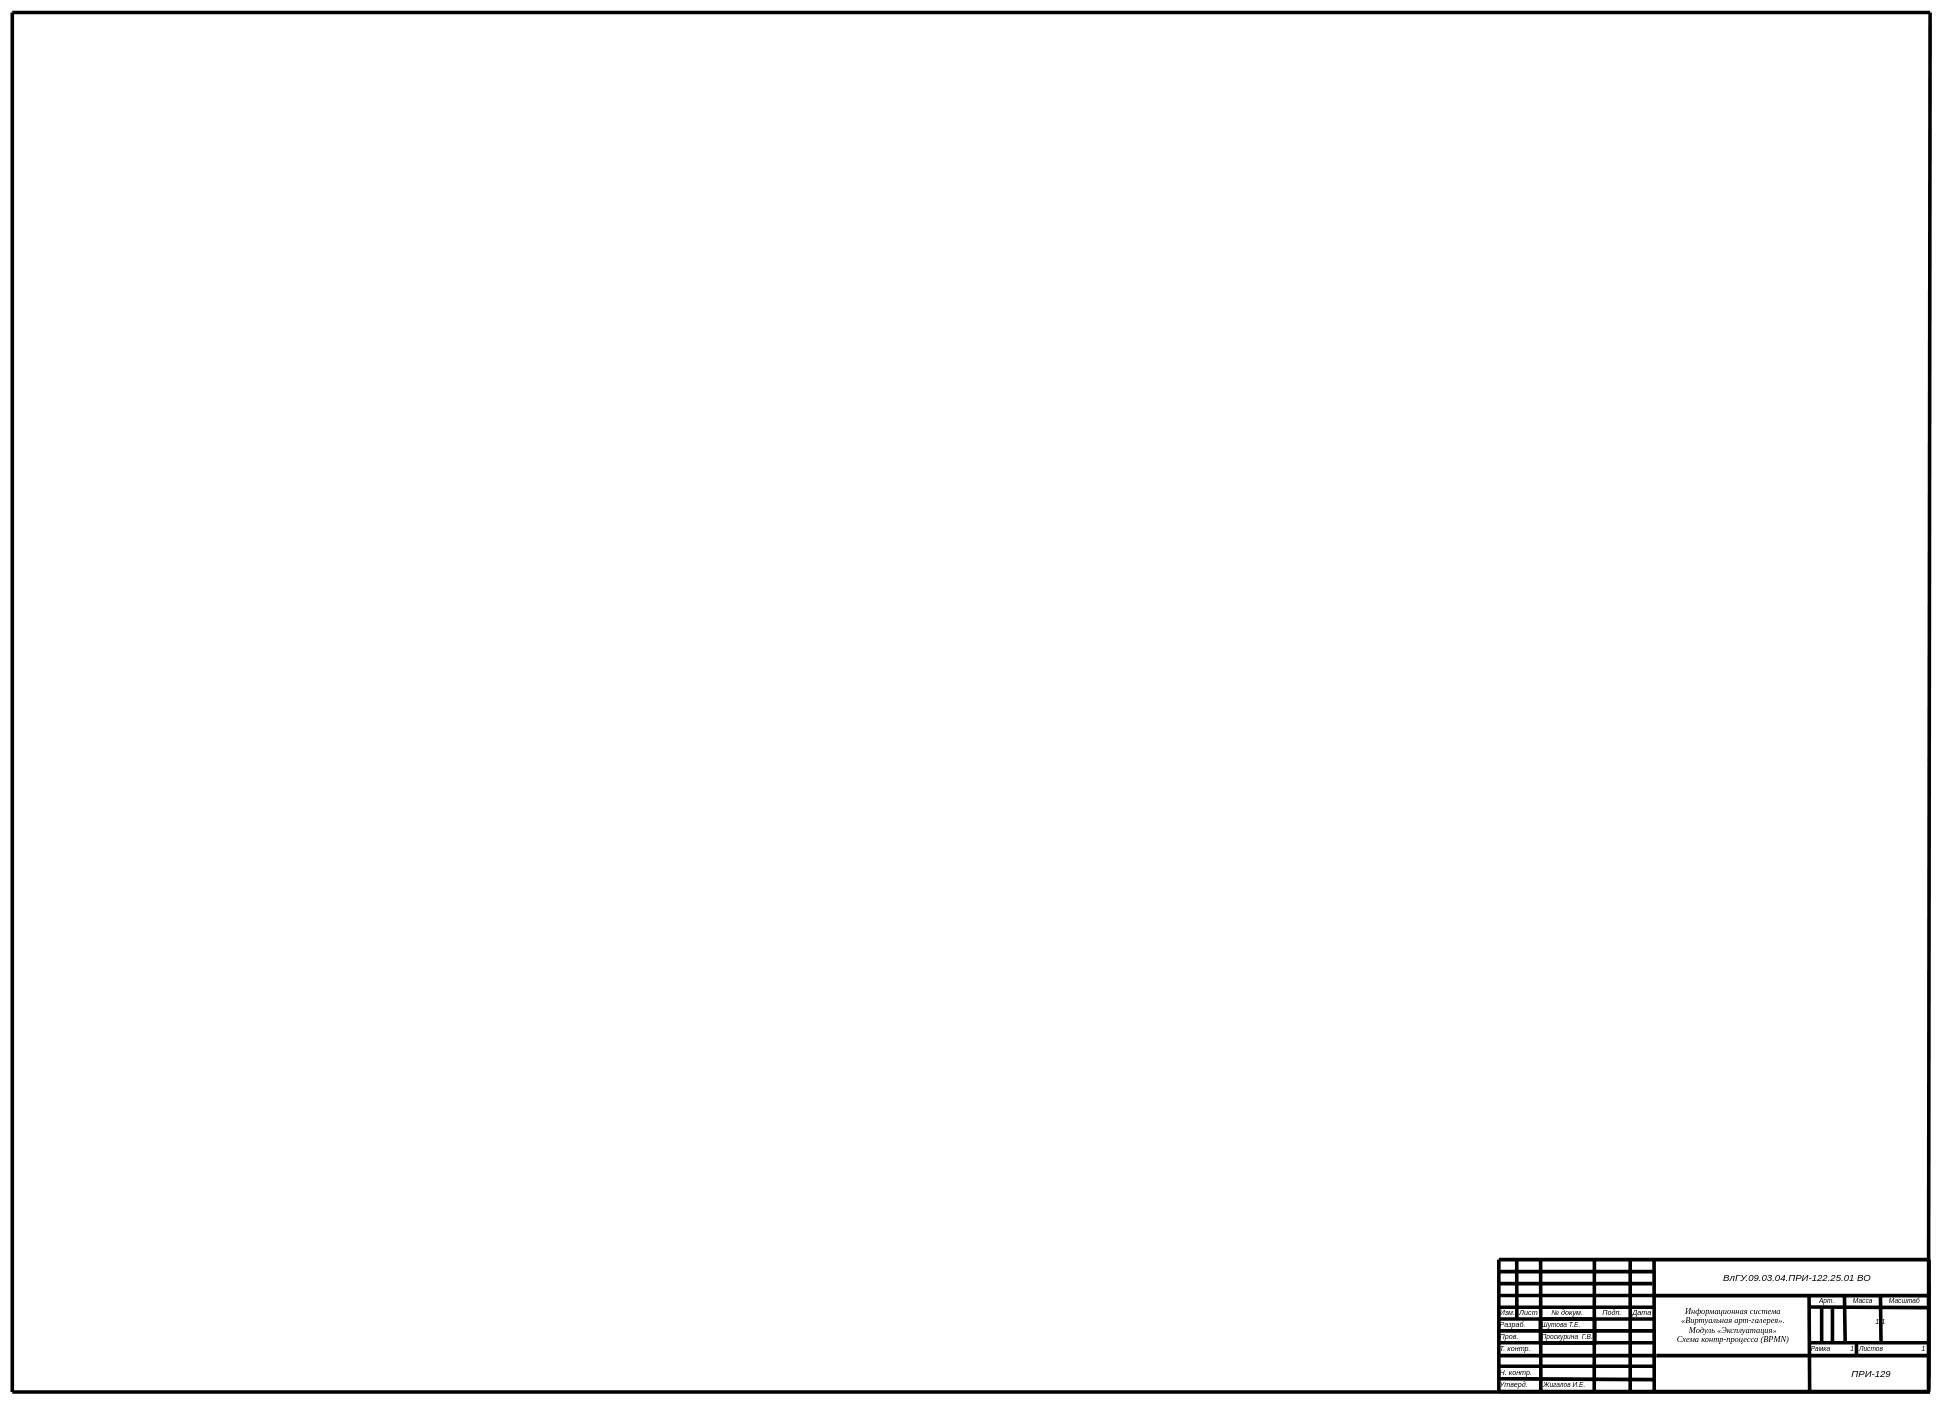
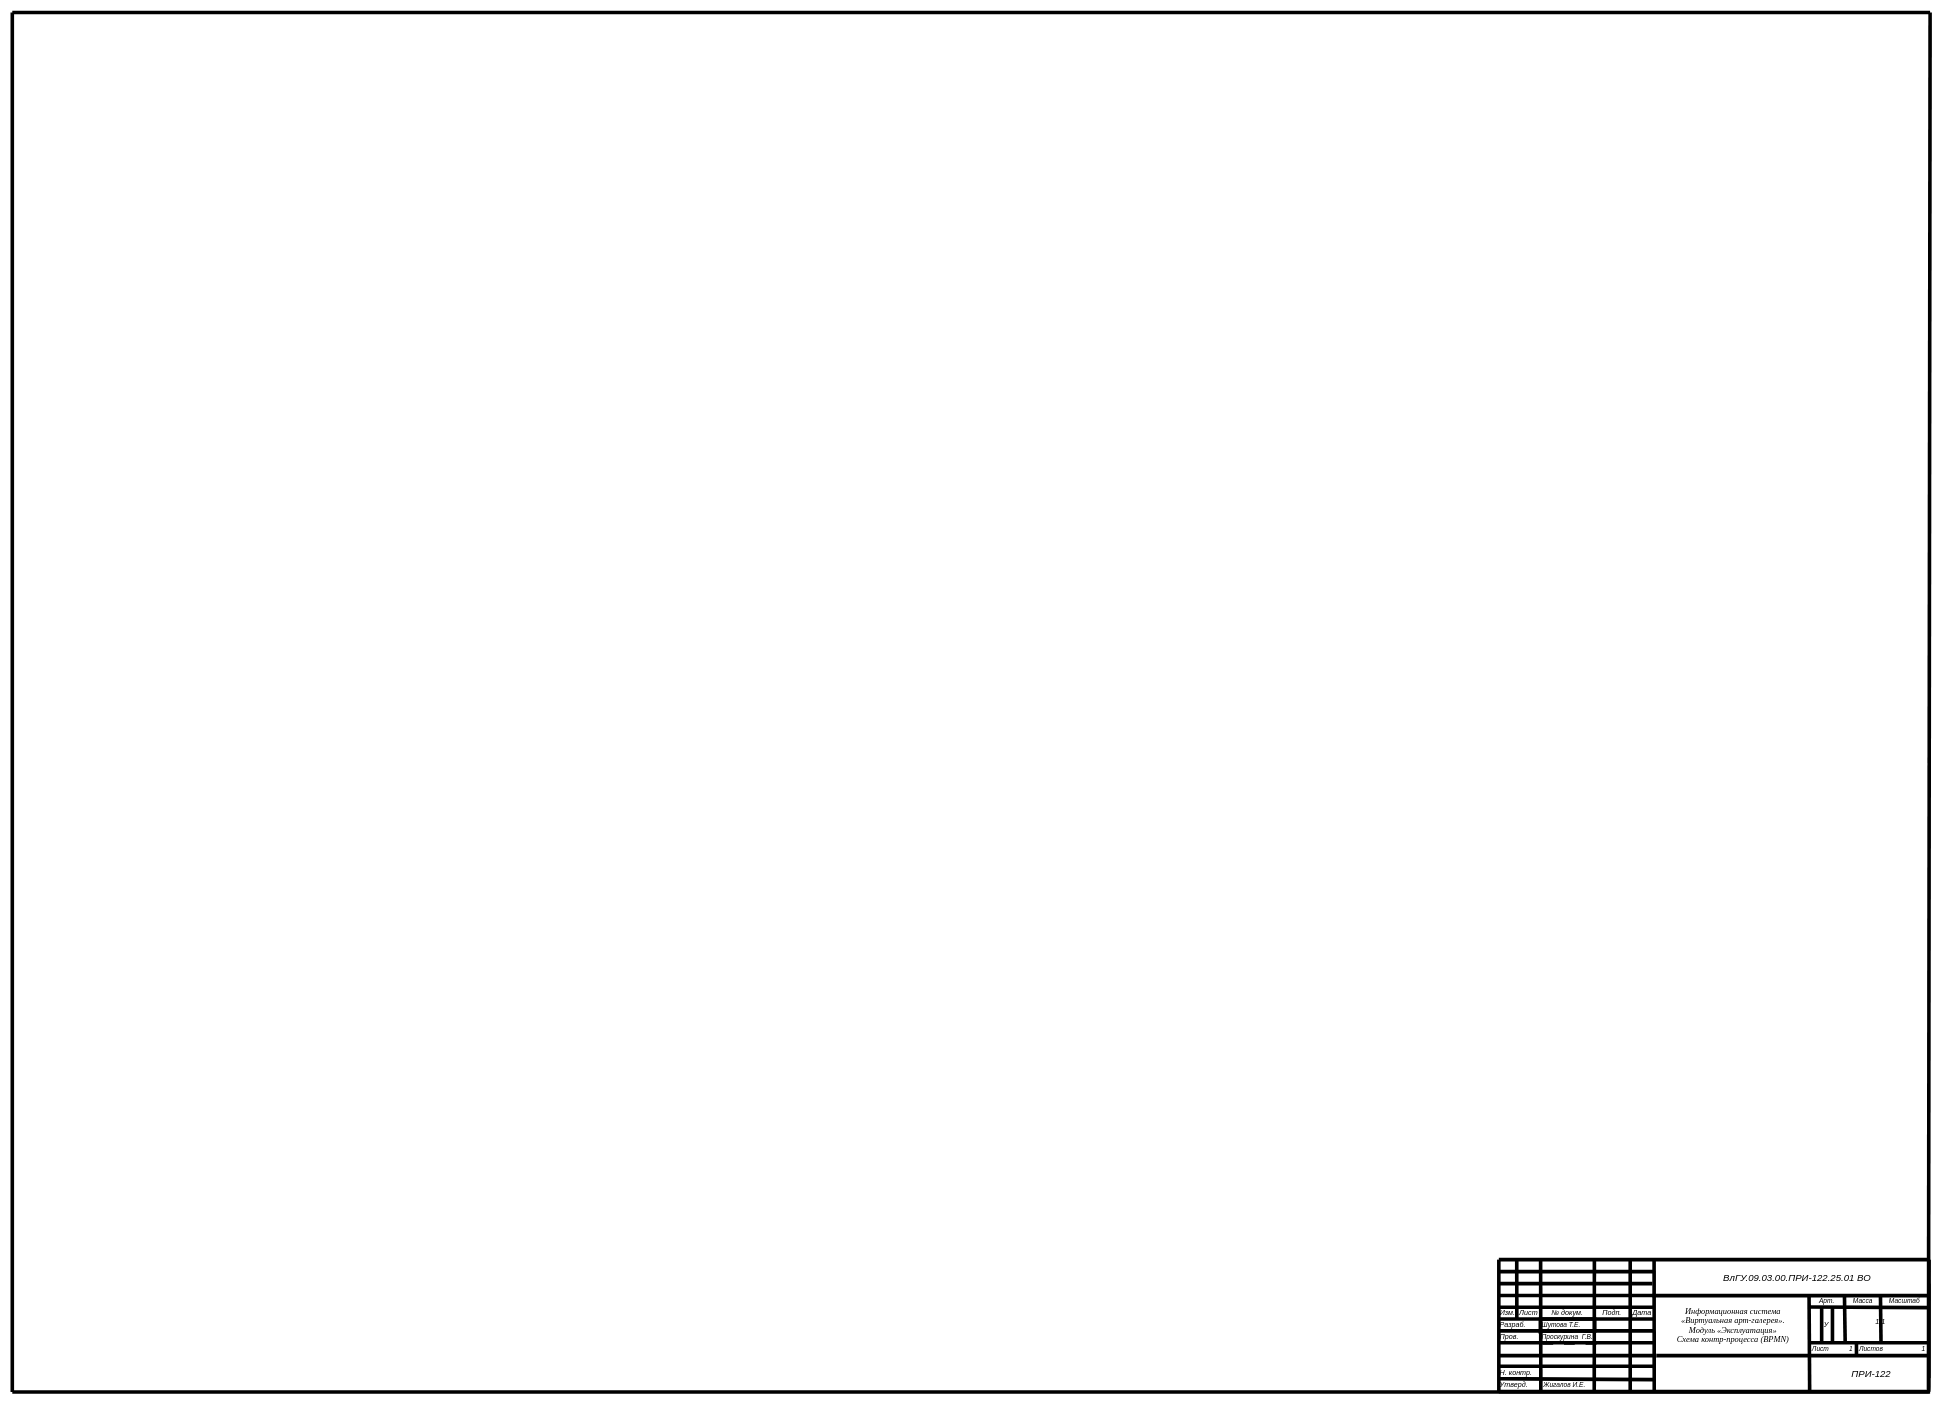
(1797, 1277) -> (1797, 1277)
none -> (1826, 1325)
(1568, 1337) -> (1568, 1337)
(1515, 1349) -> none
(1832, 1349) -> (1832, 1349)
(1871, 1373) -> (1871, 1373)
